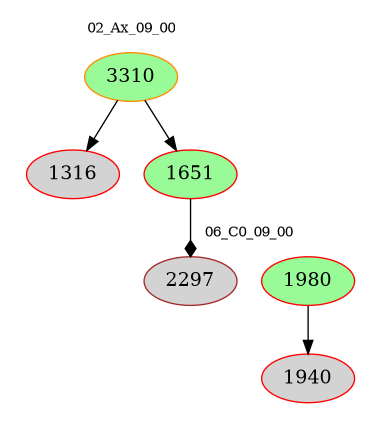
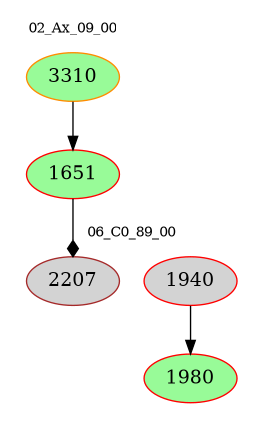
(73, 174) -> none
(249, 233) -> (132, 233)
(191, 281) -> (73, 281)
(308, 323) -> (191, 323)
